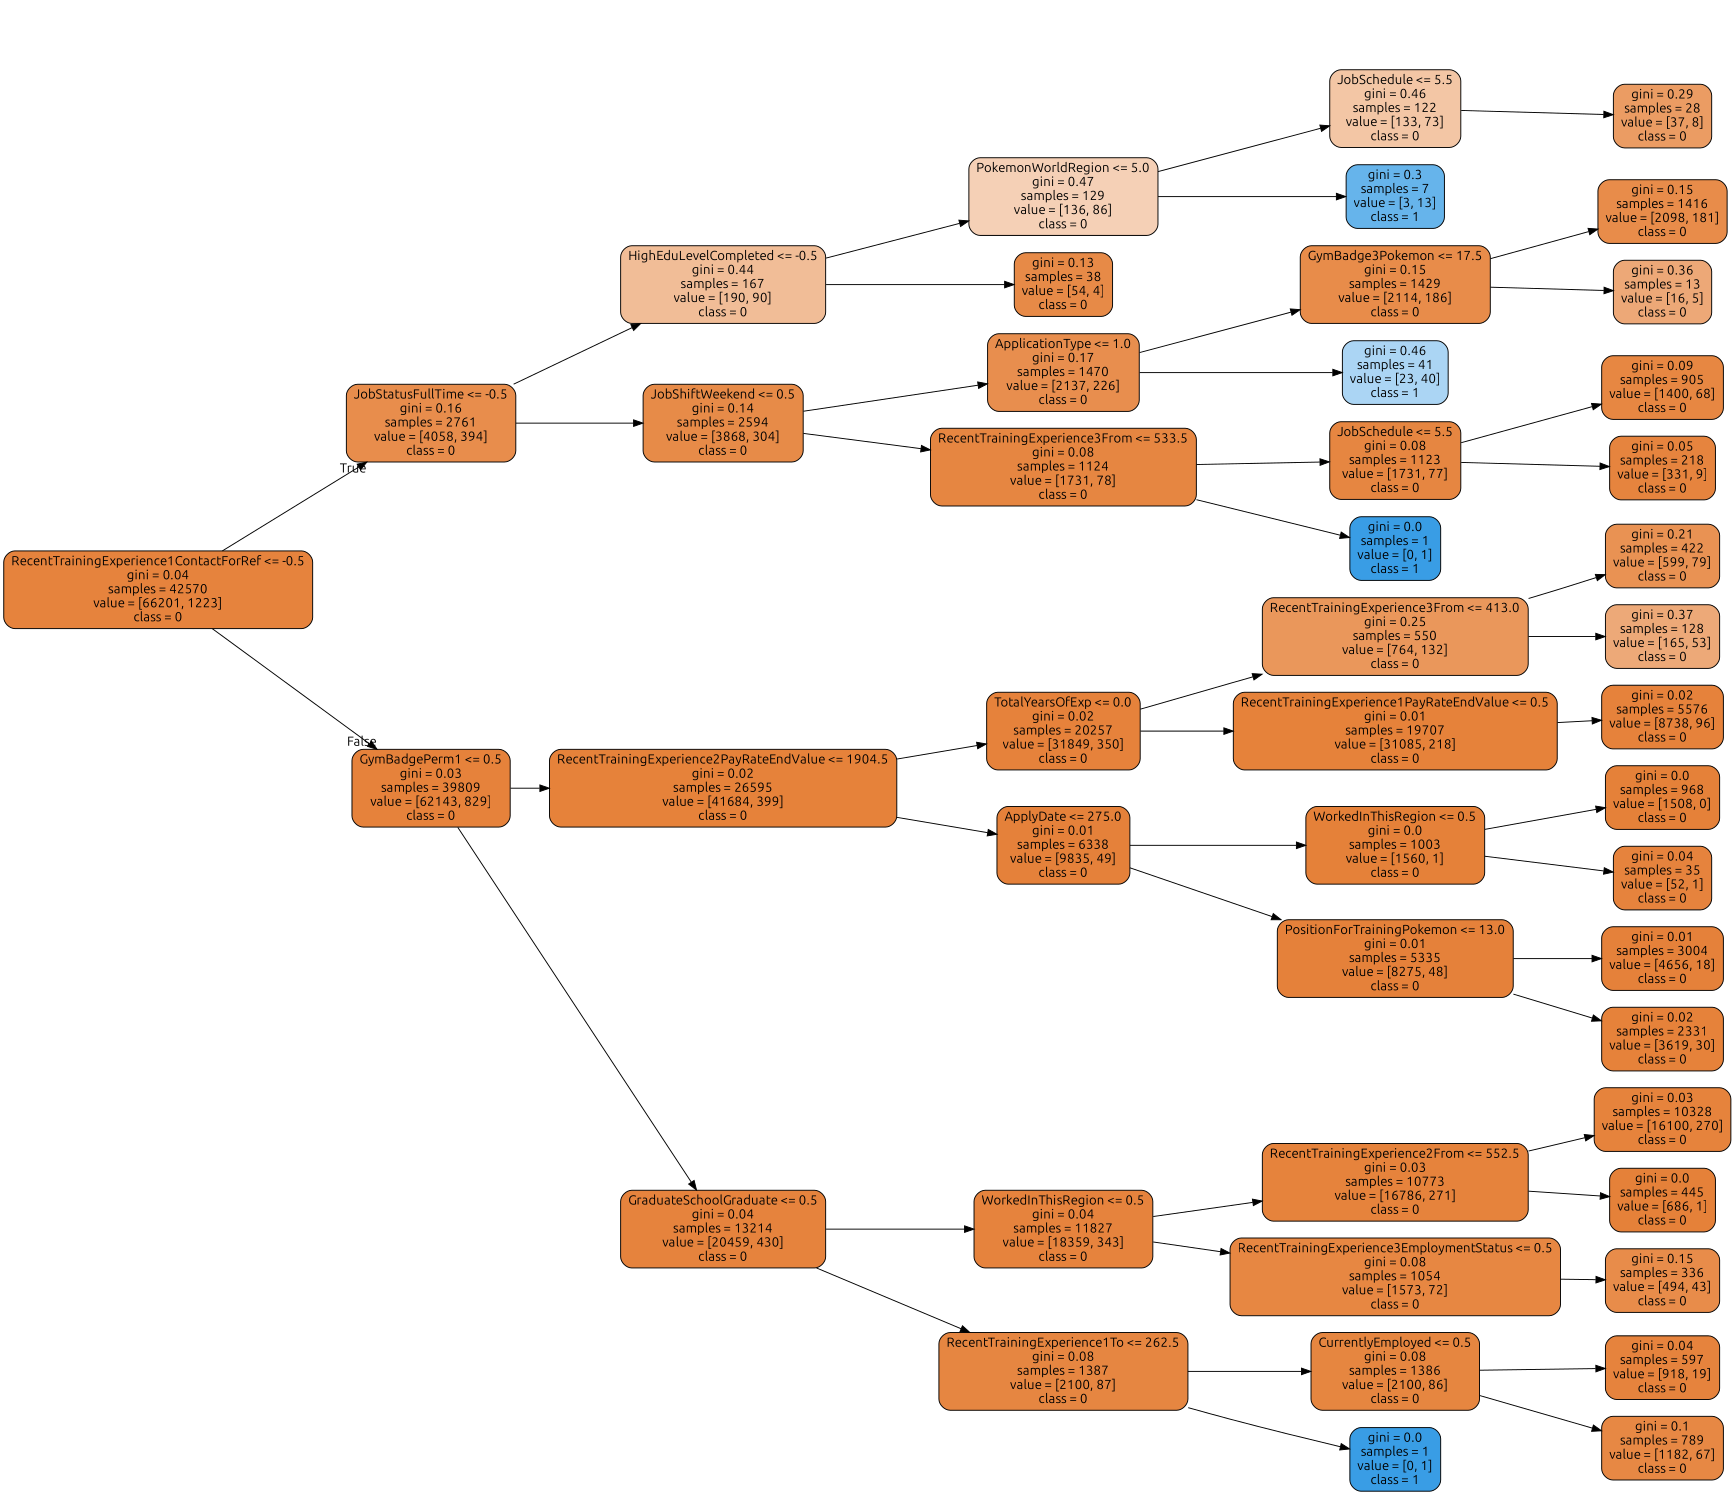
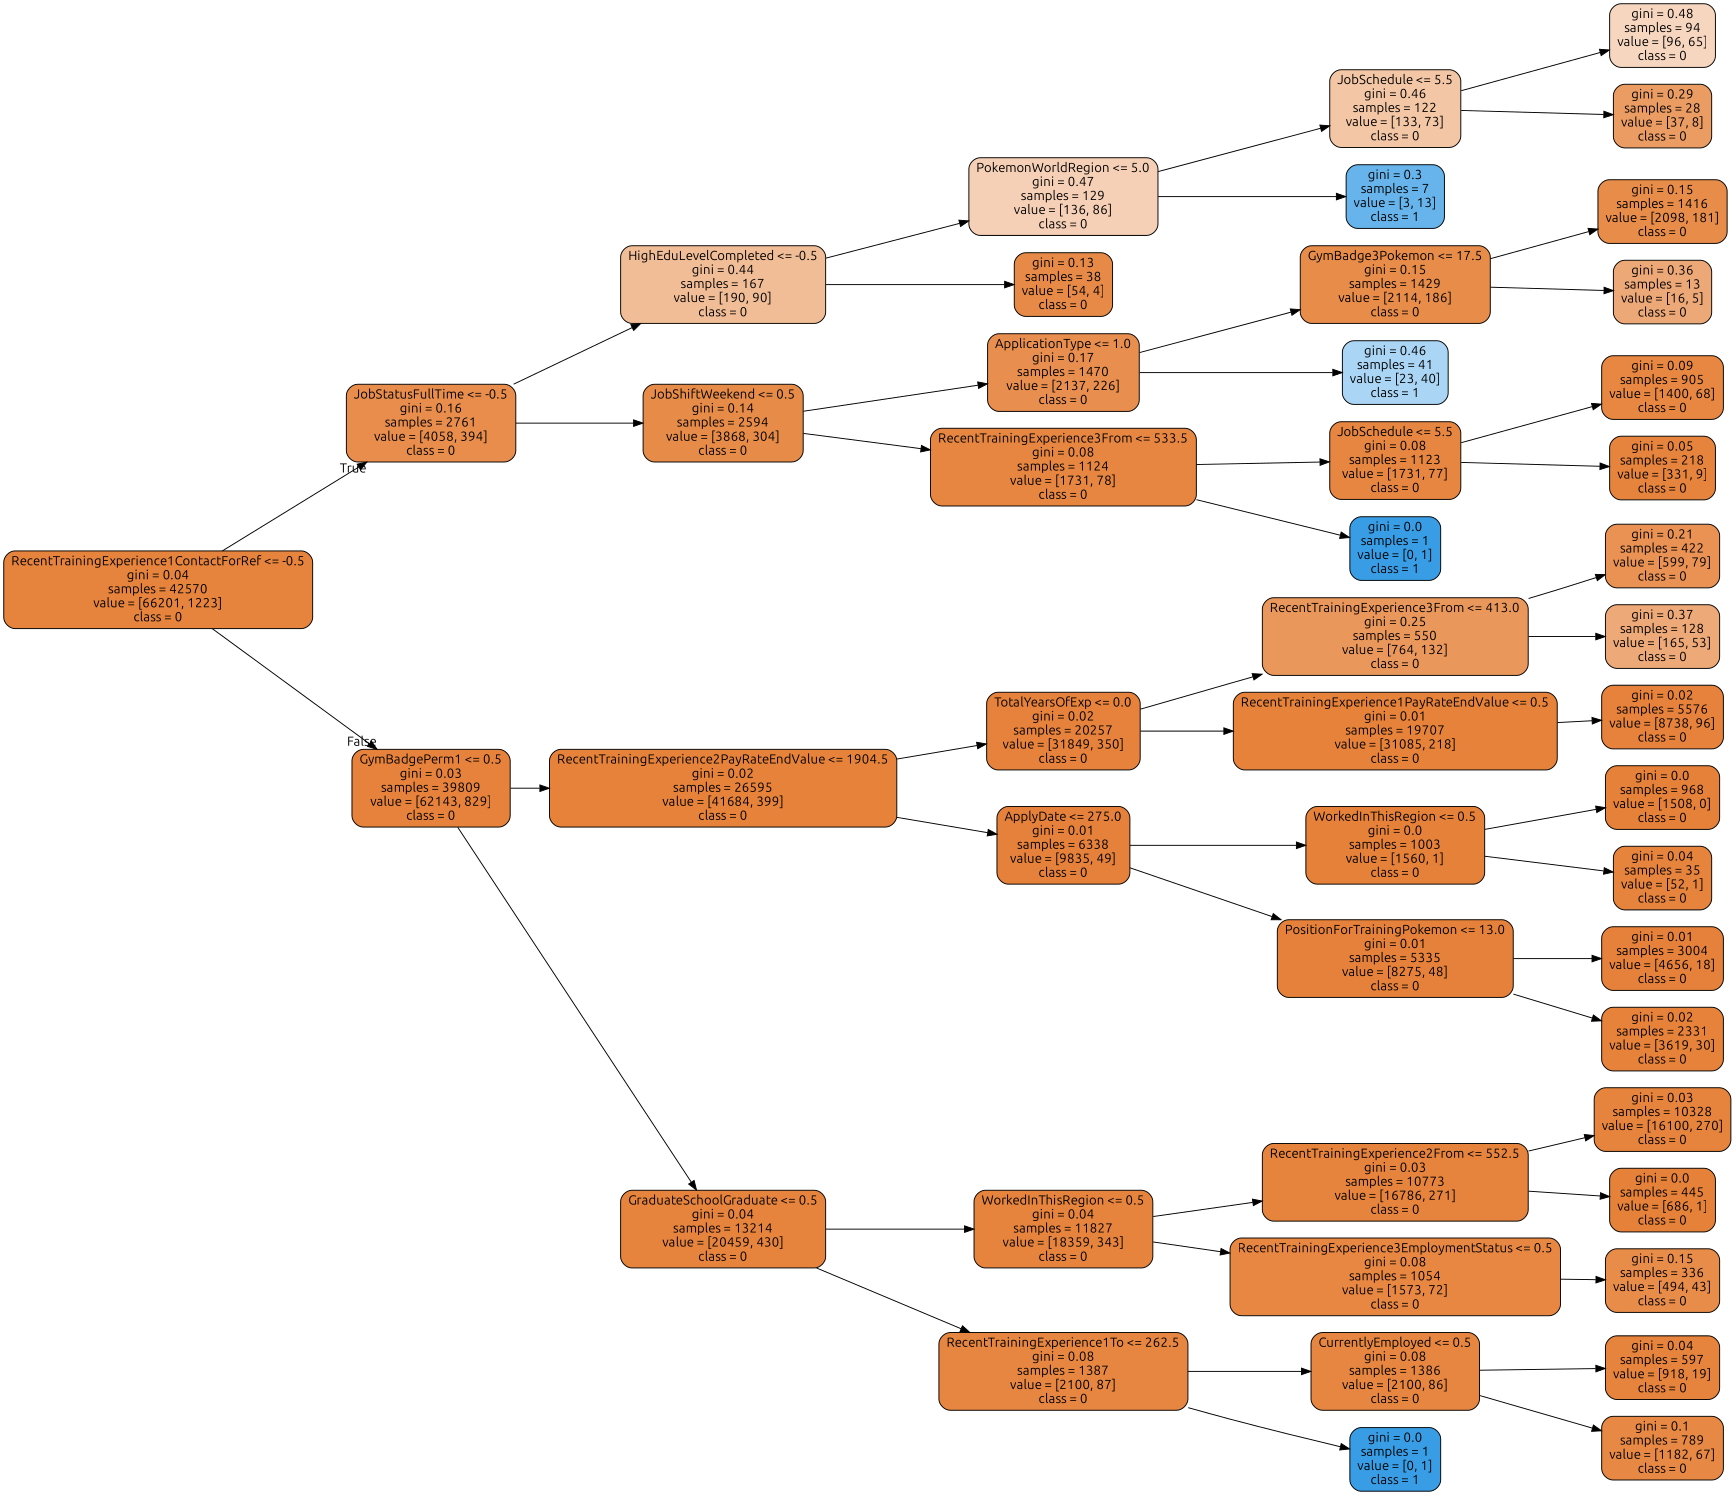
none -> (1663, 36)
